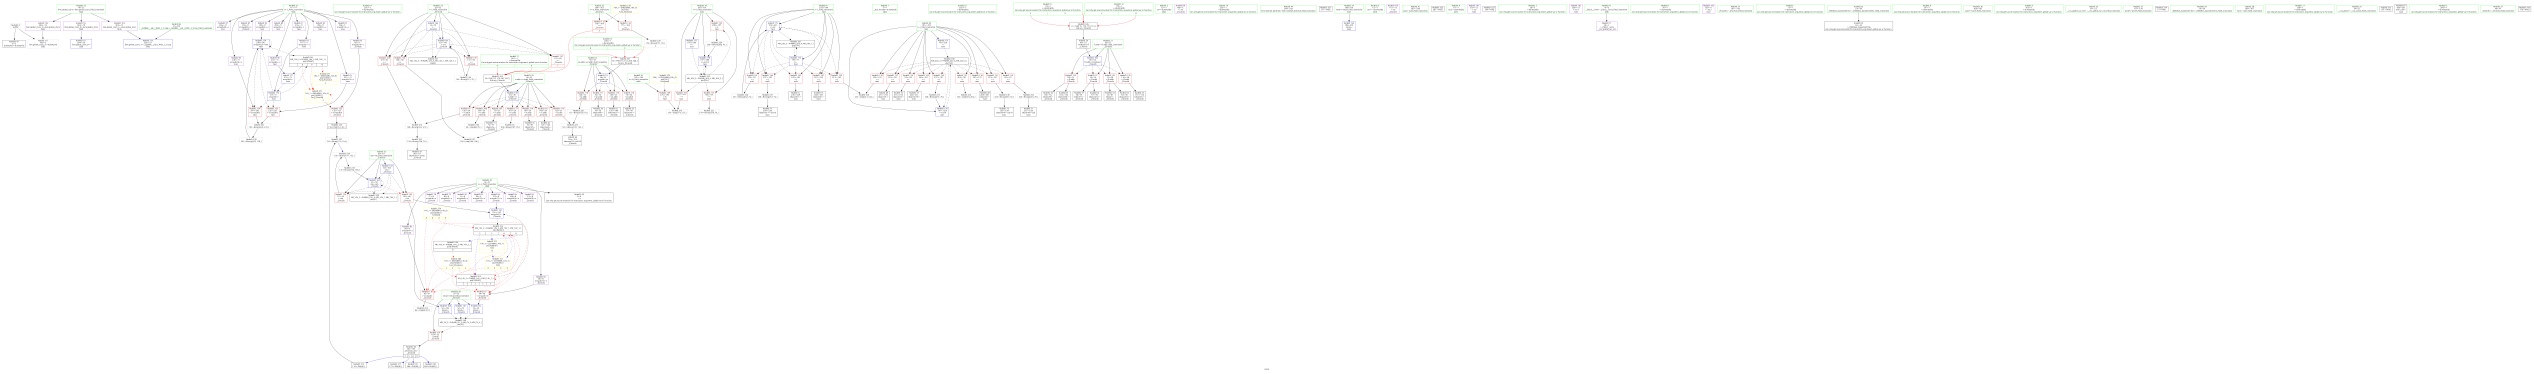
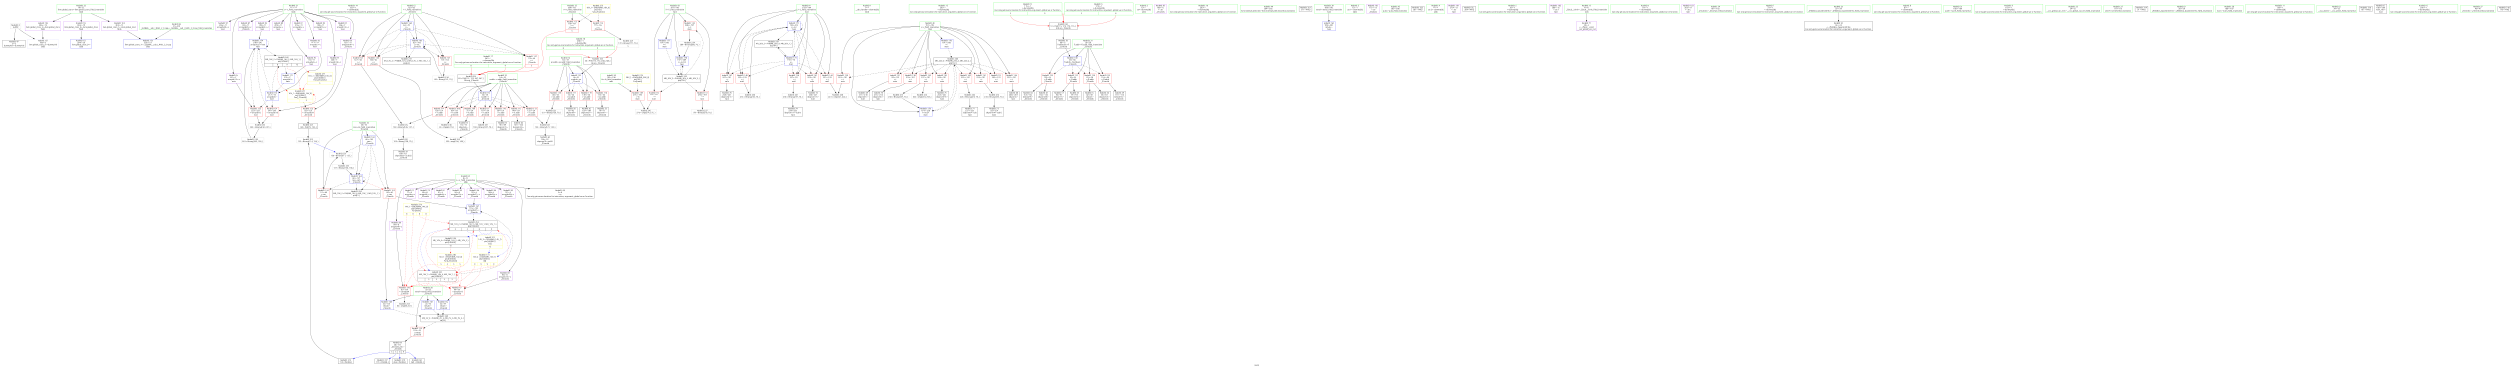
(964, 88) -> (924, 88)
(376, 191) -> (355, 148)
